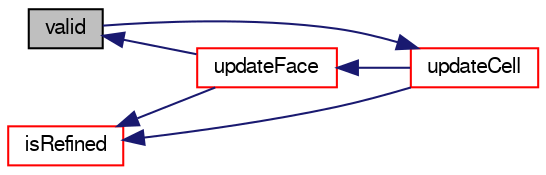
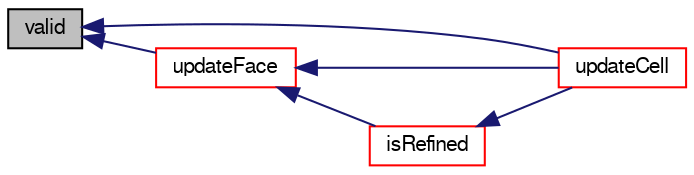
(251, 22) -> (332, 27)
(176, 103) -> (337, 111)
